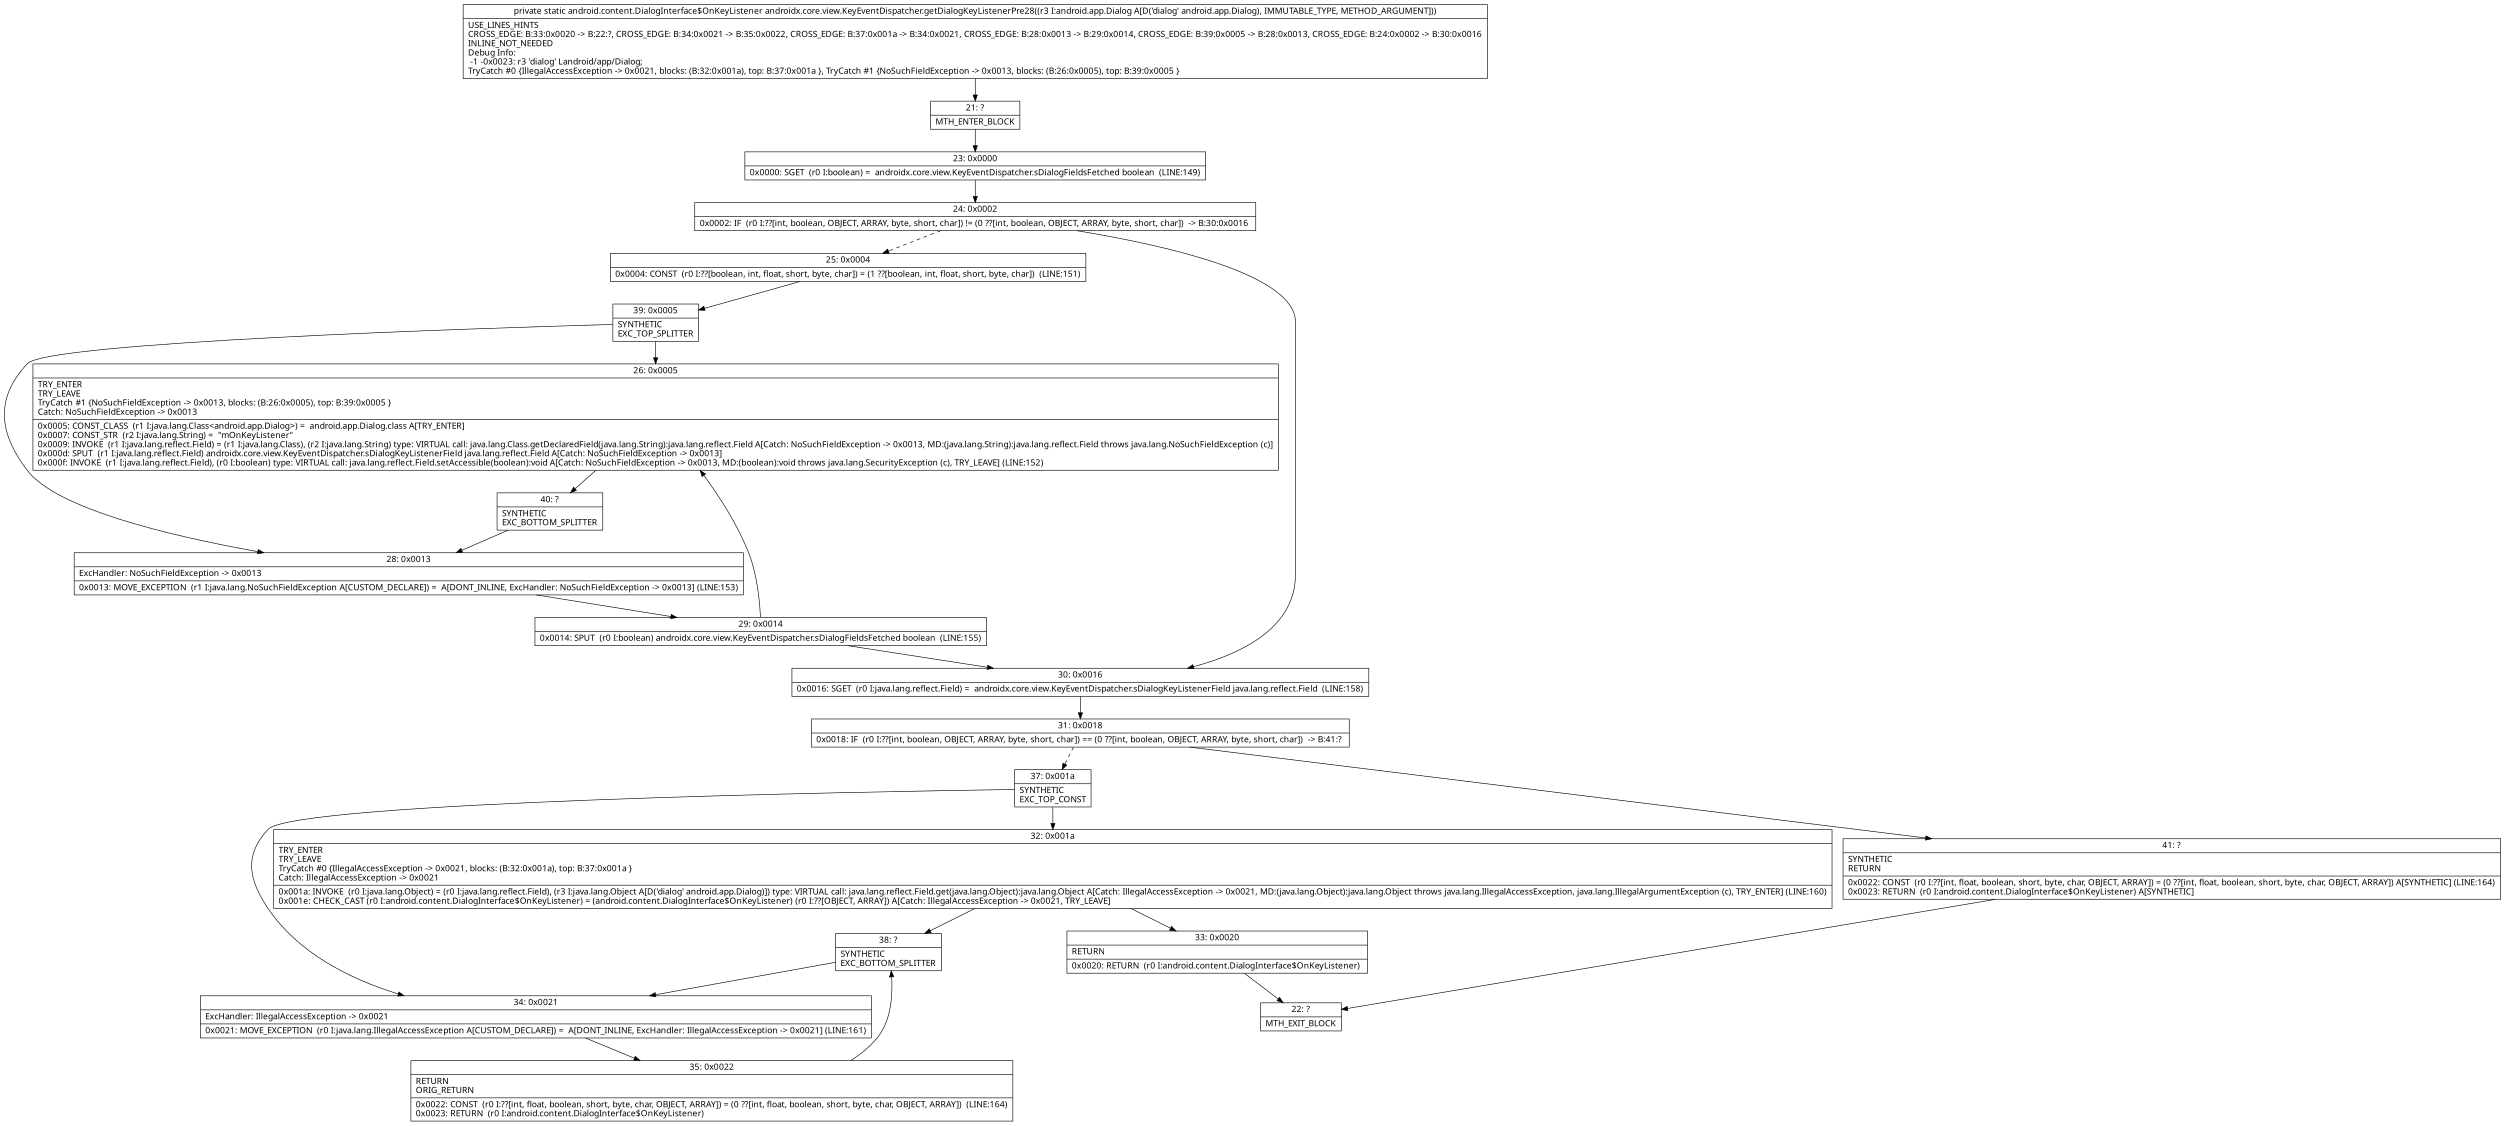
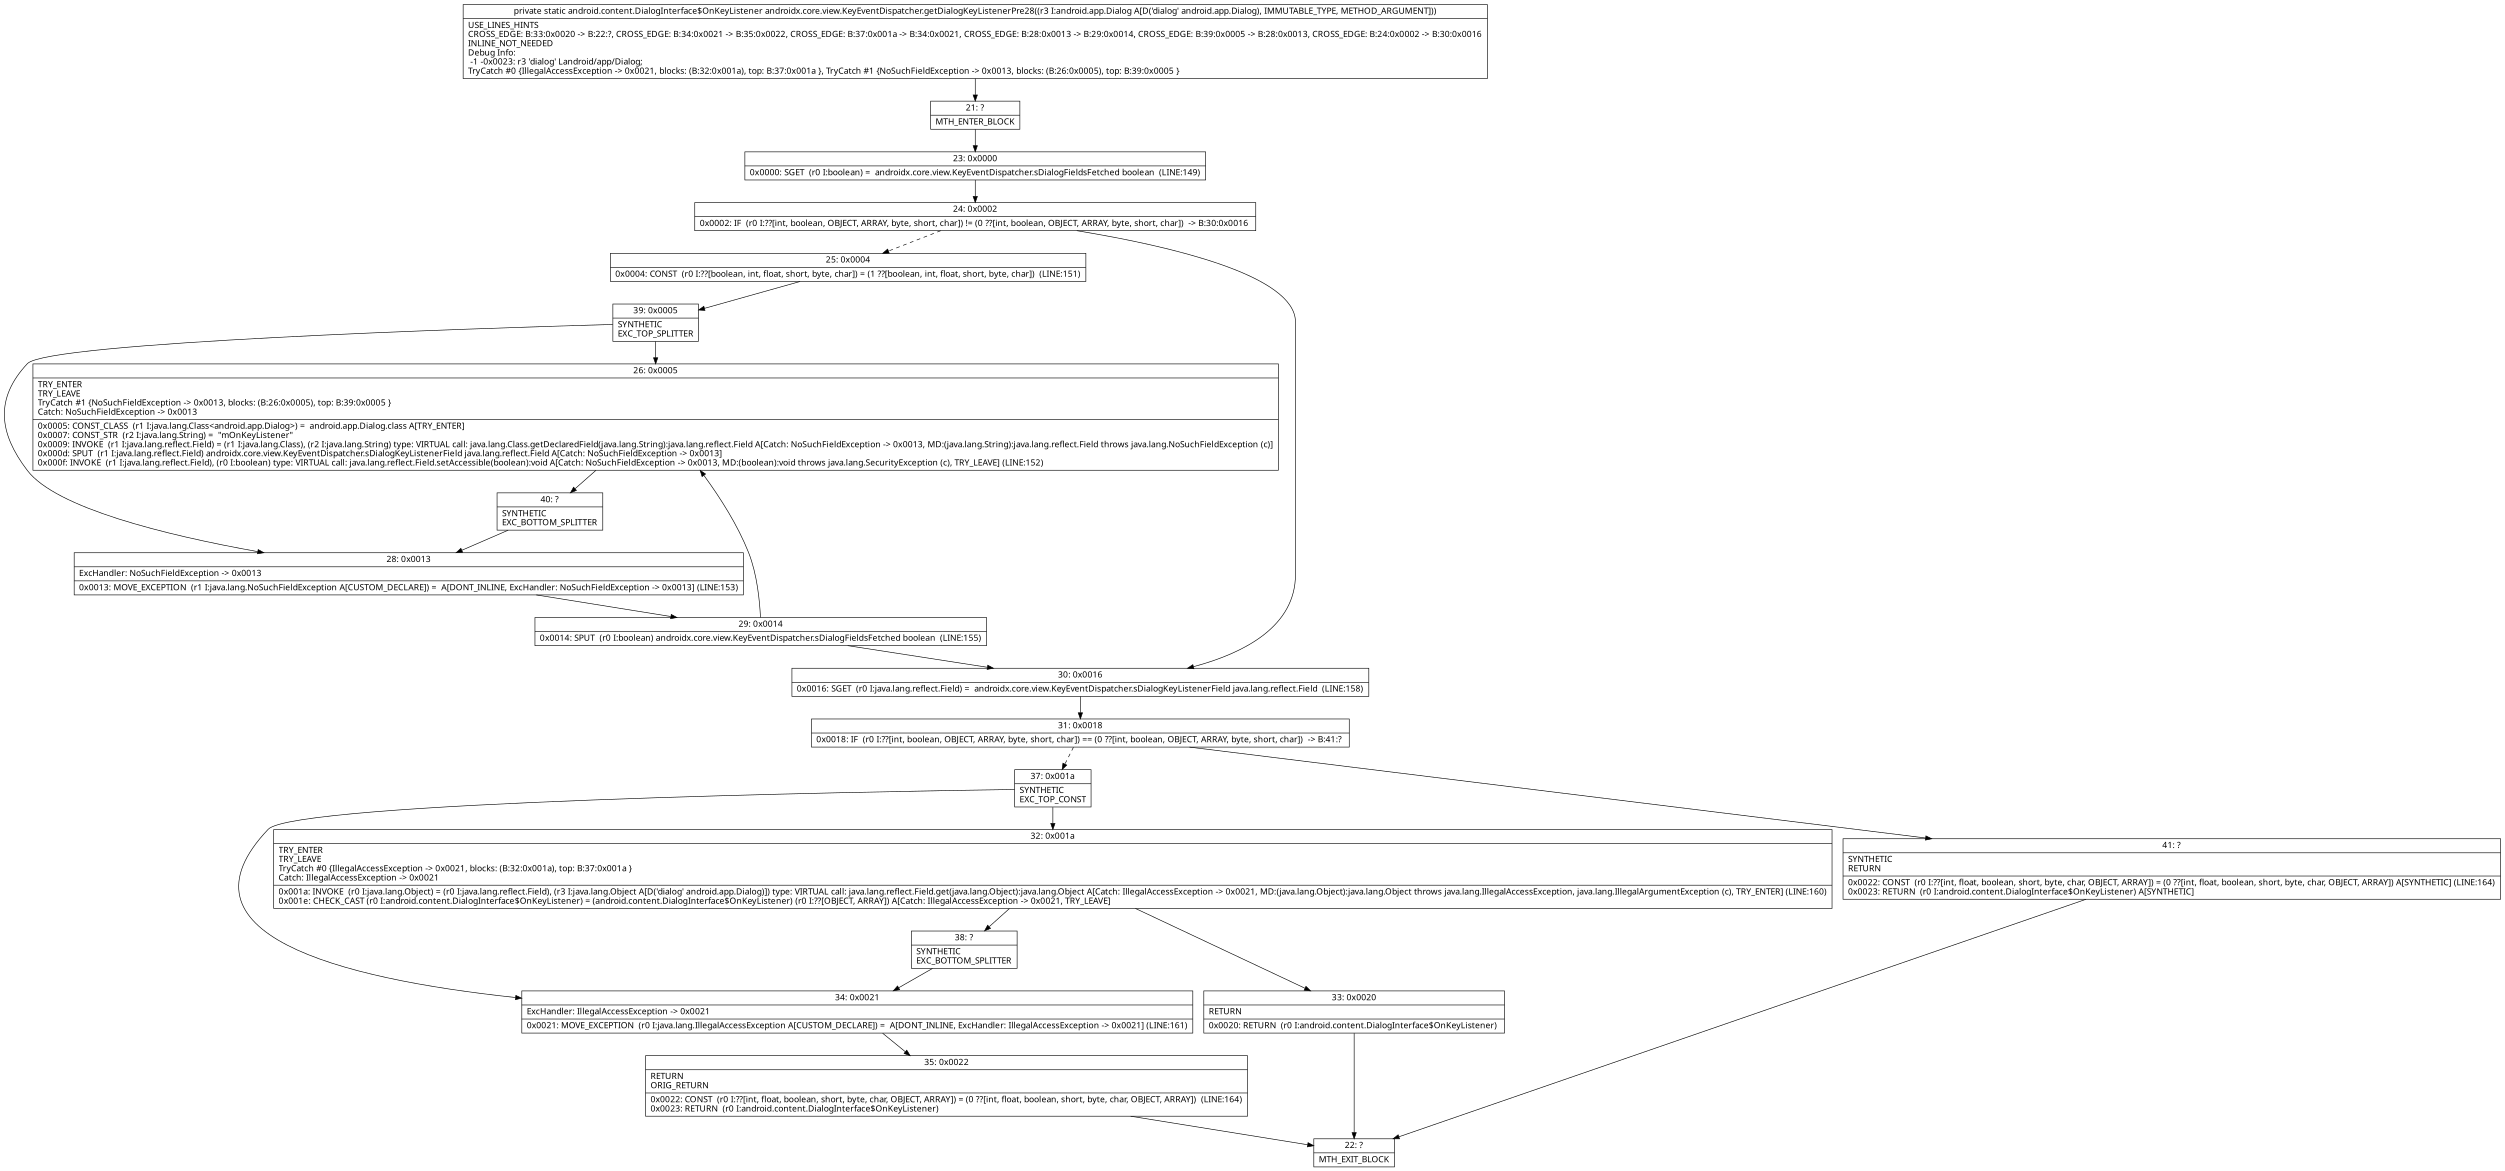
(885, 1025) -> (1219, 1130)
